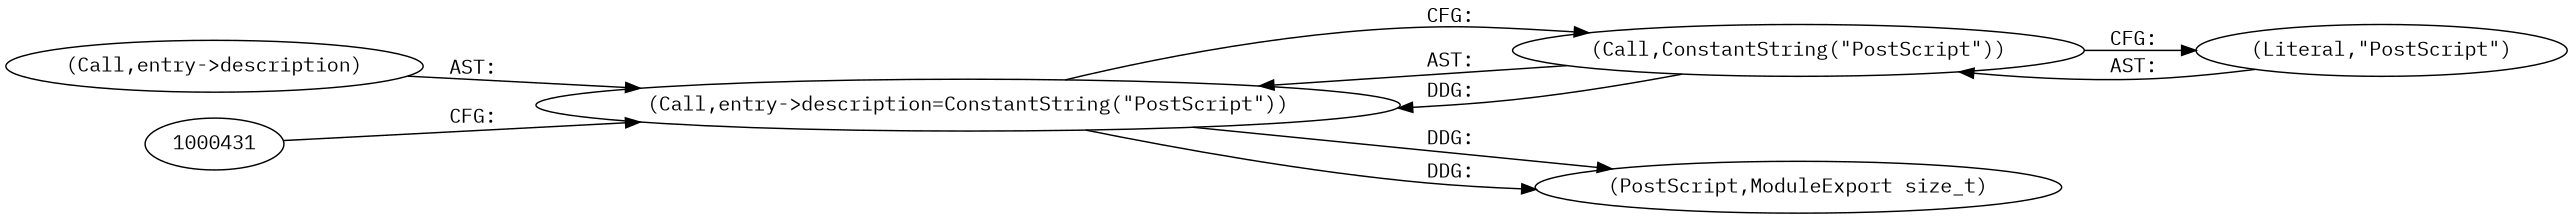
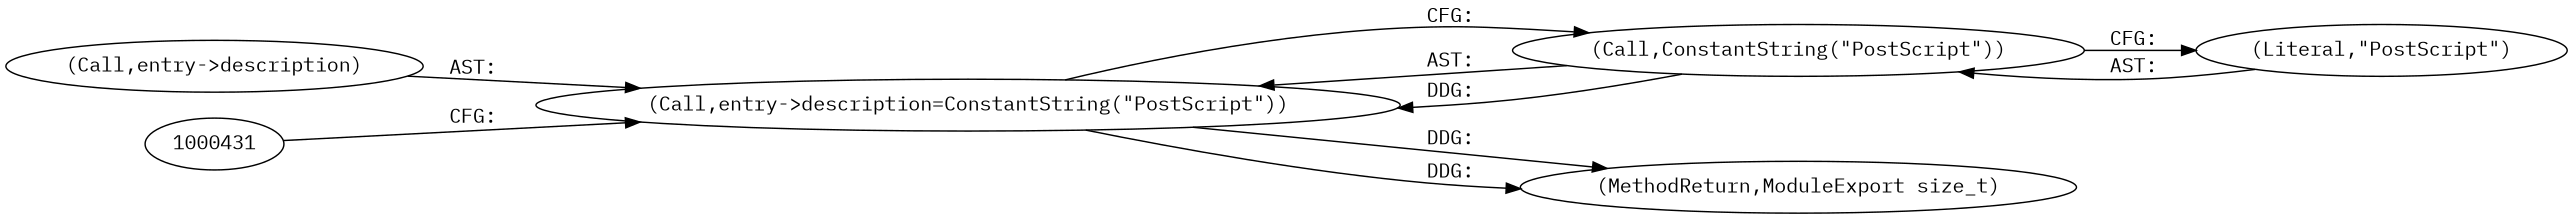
(1798, 187) -> (1798, 187)
